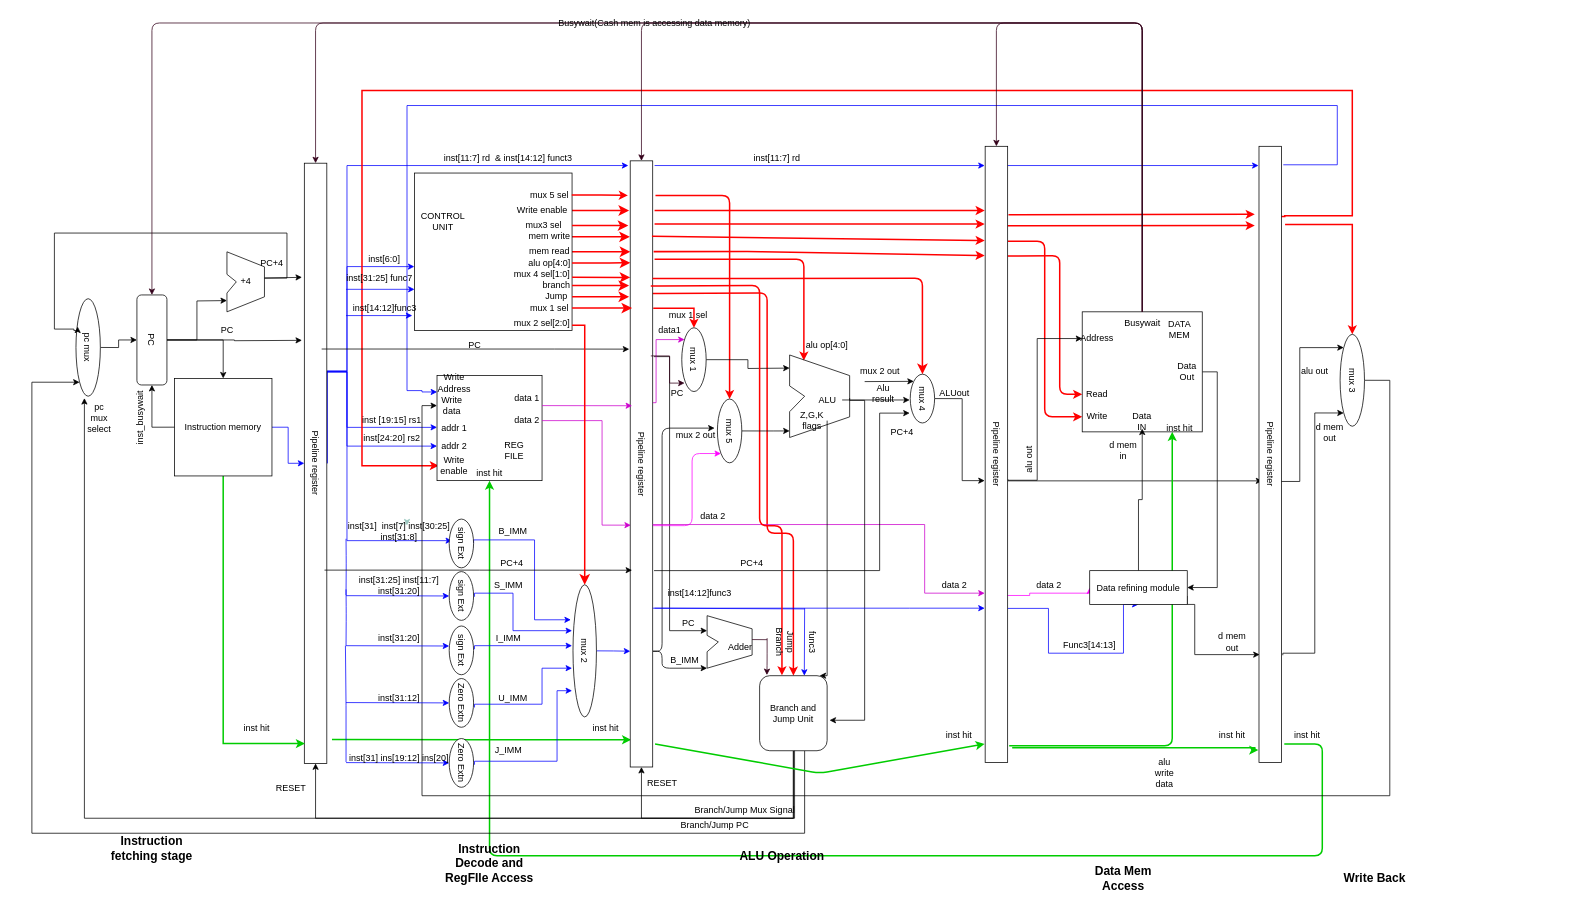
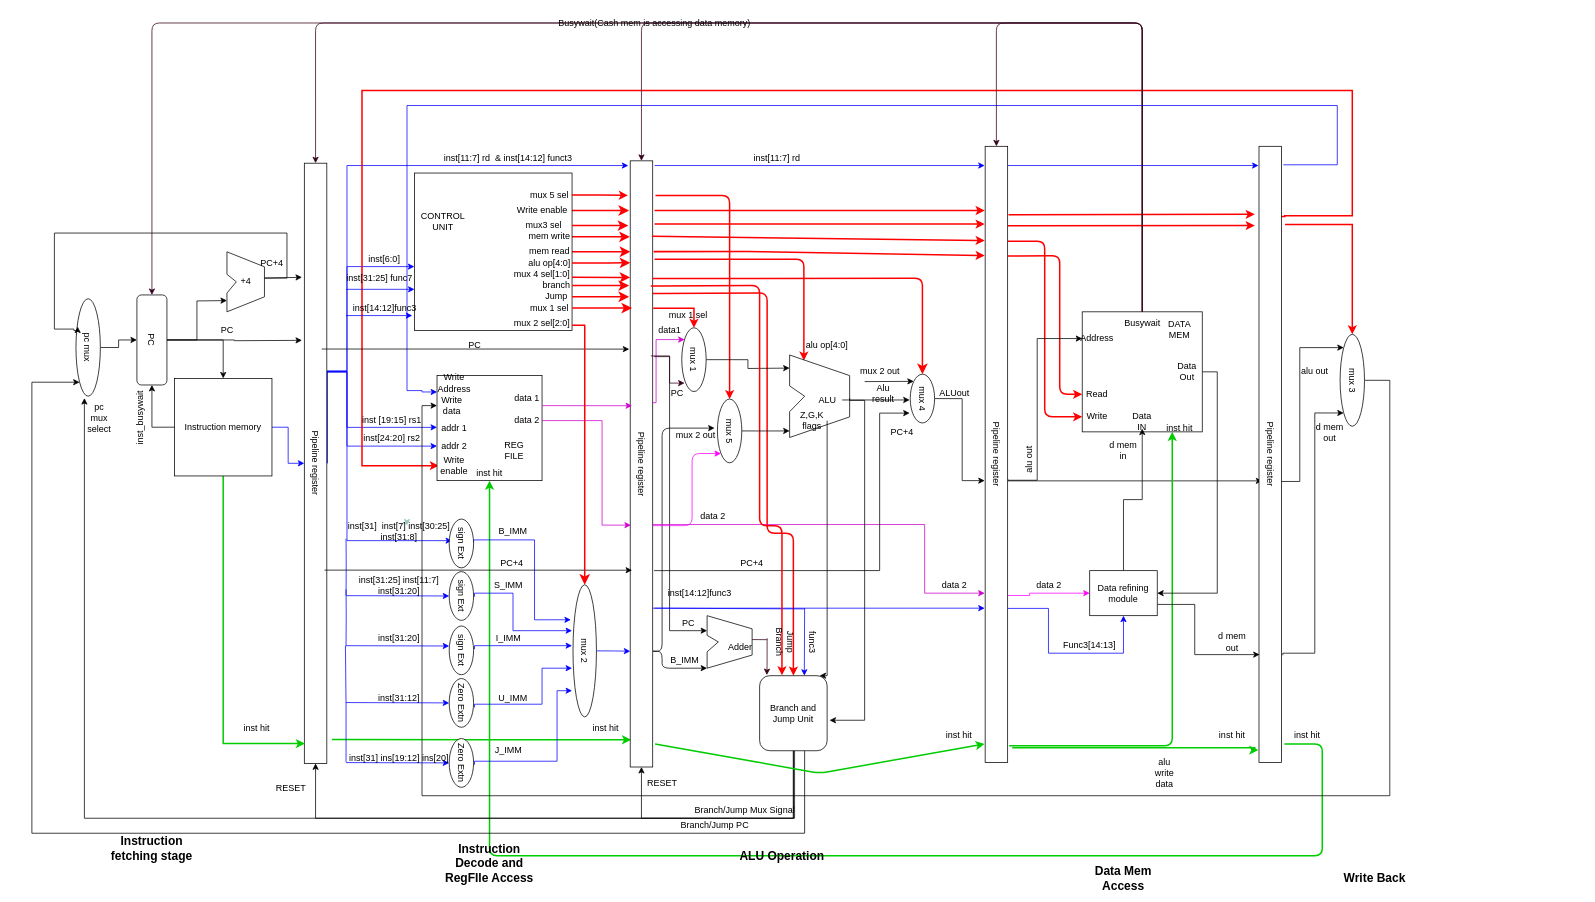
(1138, 587) -> (1123, 593)
